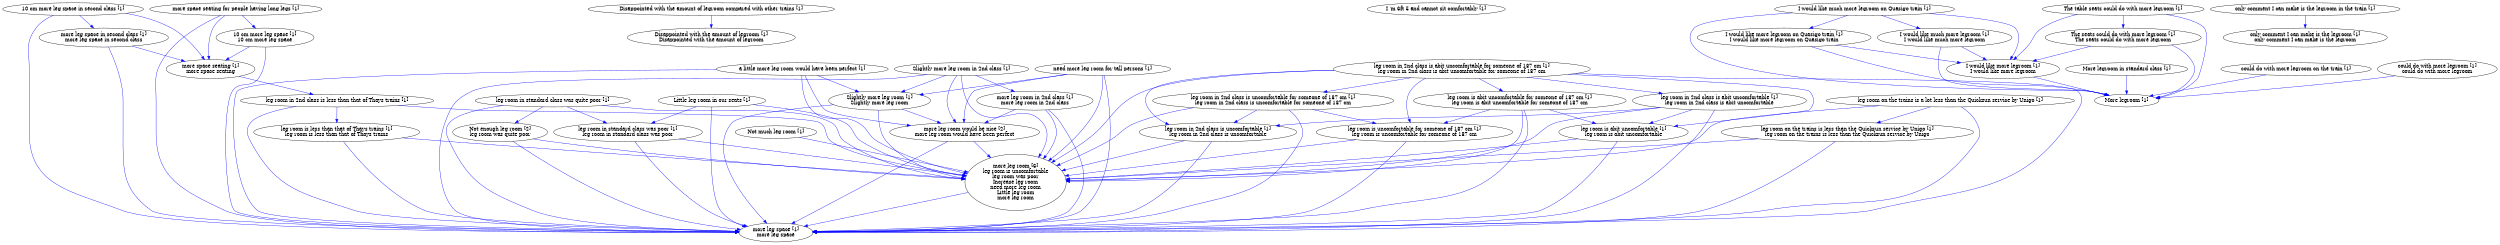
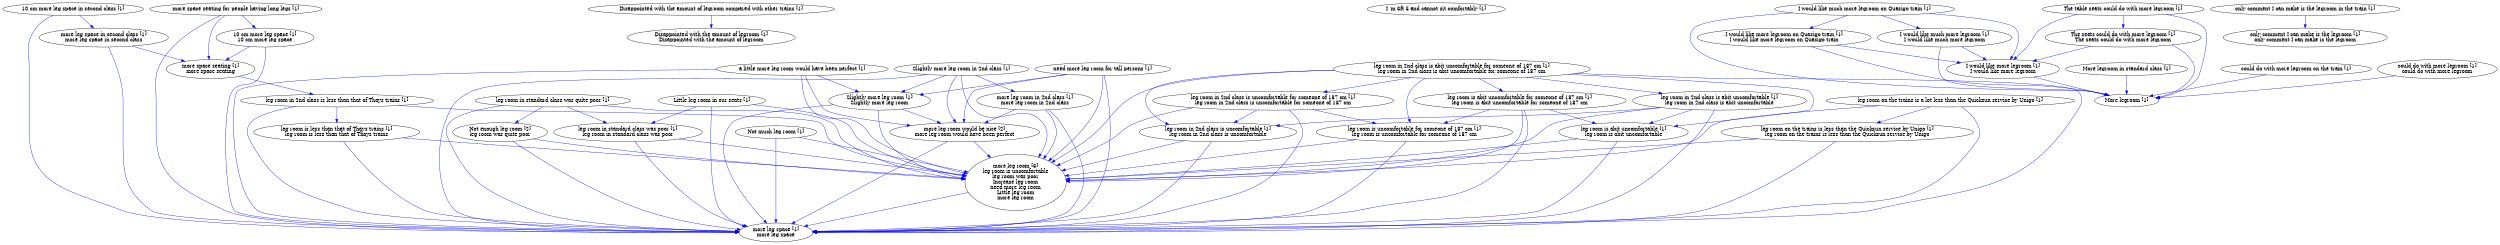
(169, 27) -> none
none -> (776, 179)
